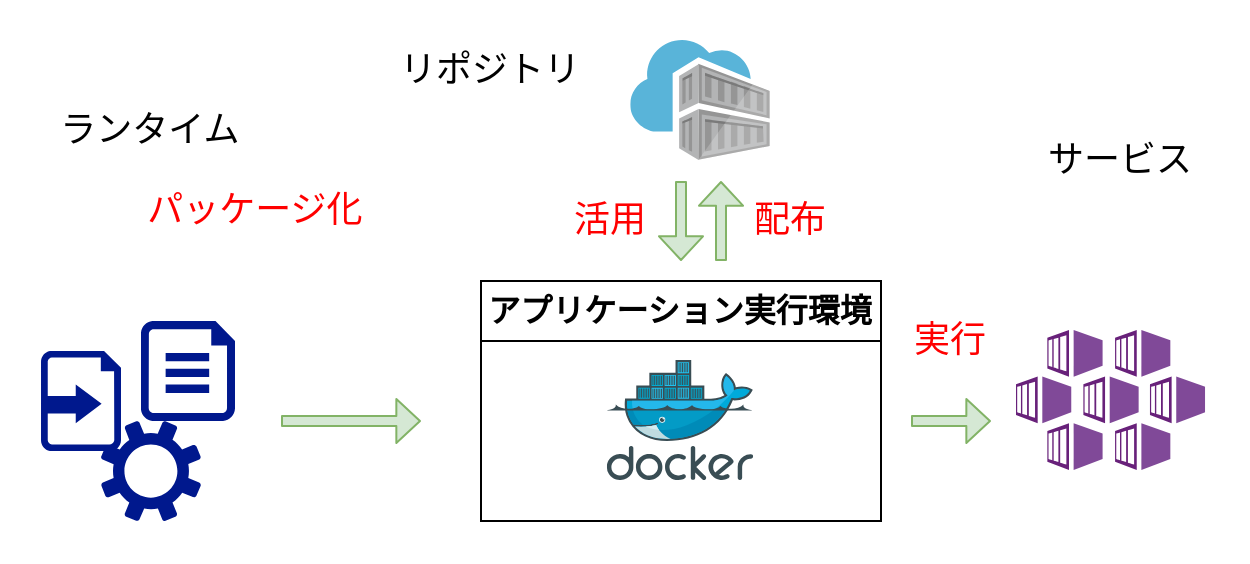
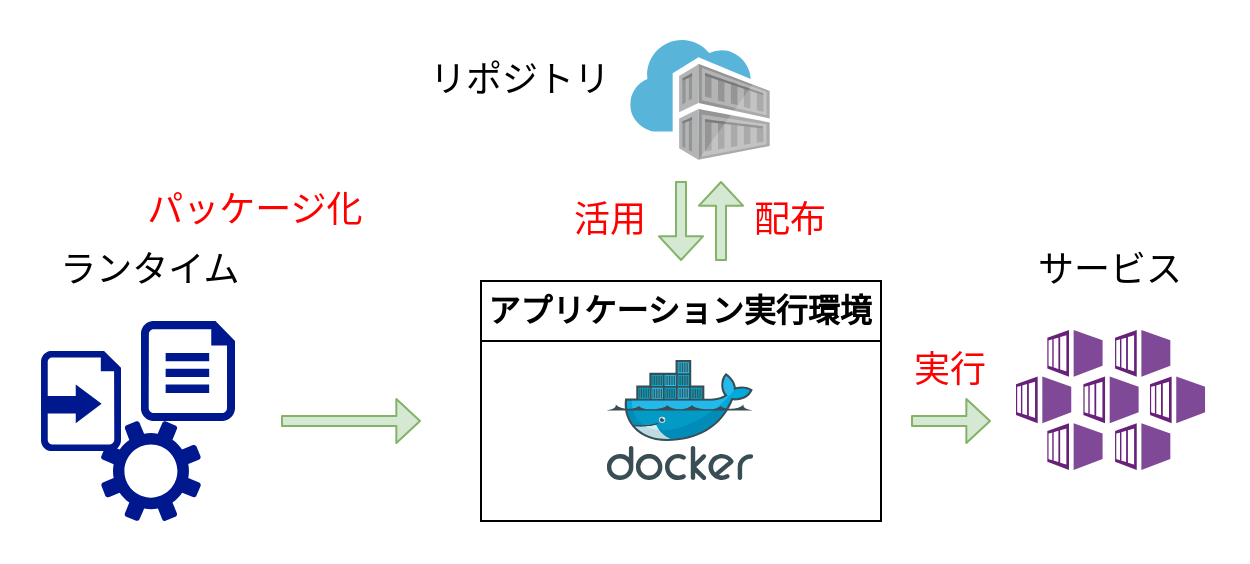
(491, 71) -> (521, 81)
(151, 131) -> (151, 271)
(1122, 161) -> (1112, 271)
(951, 341) -> (951, 371)
